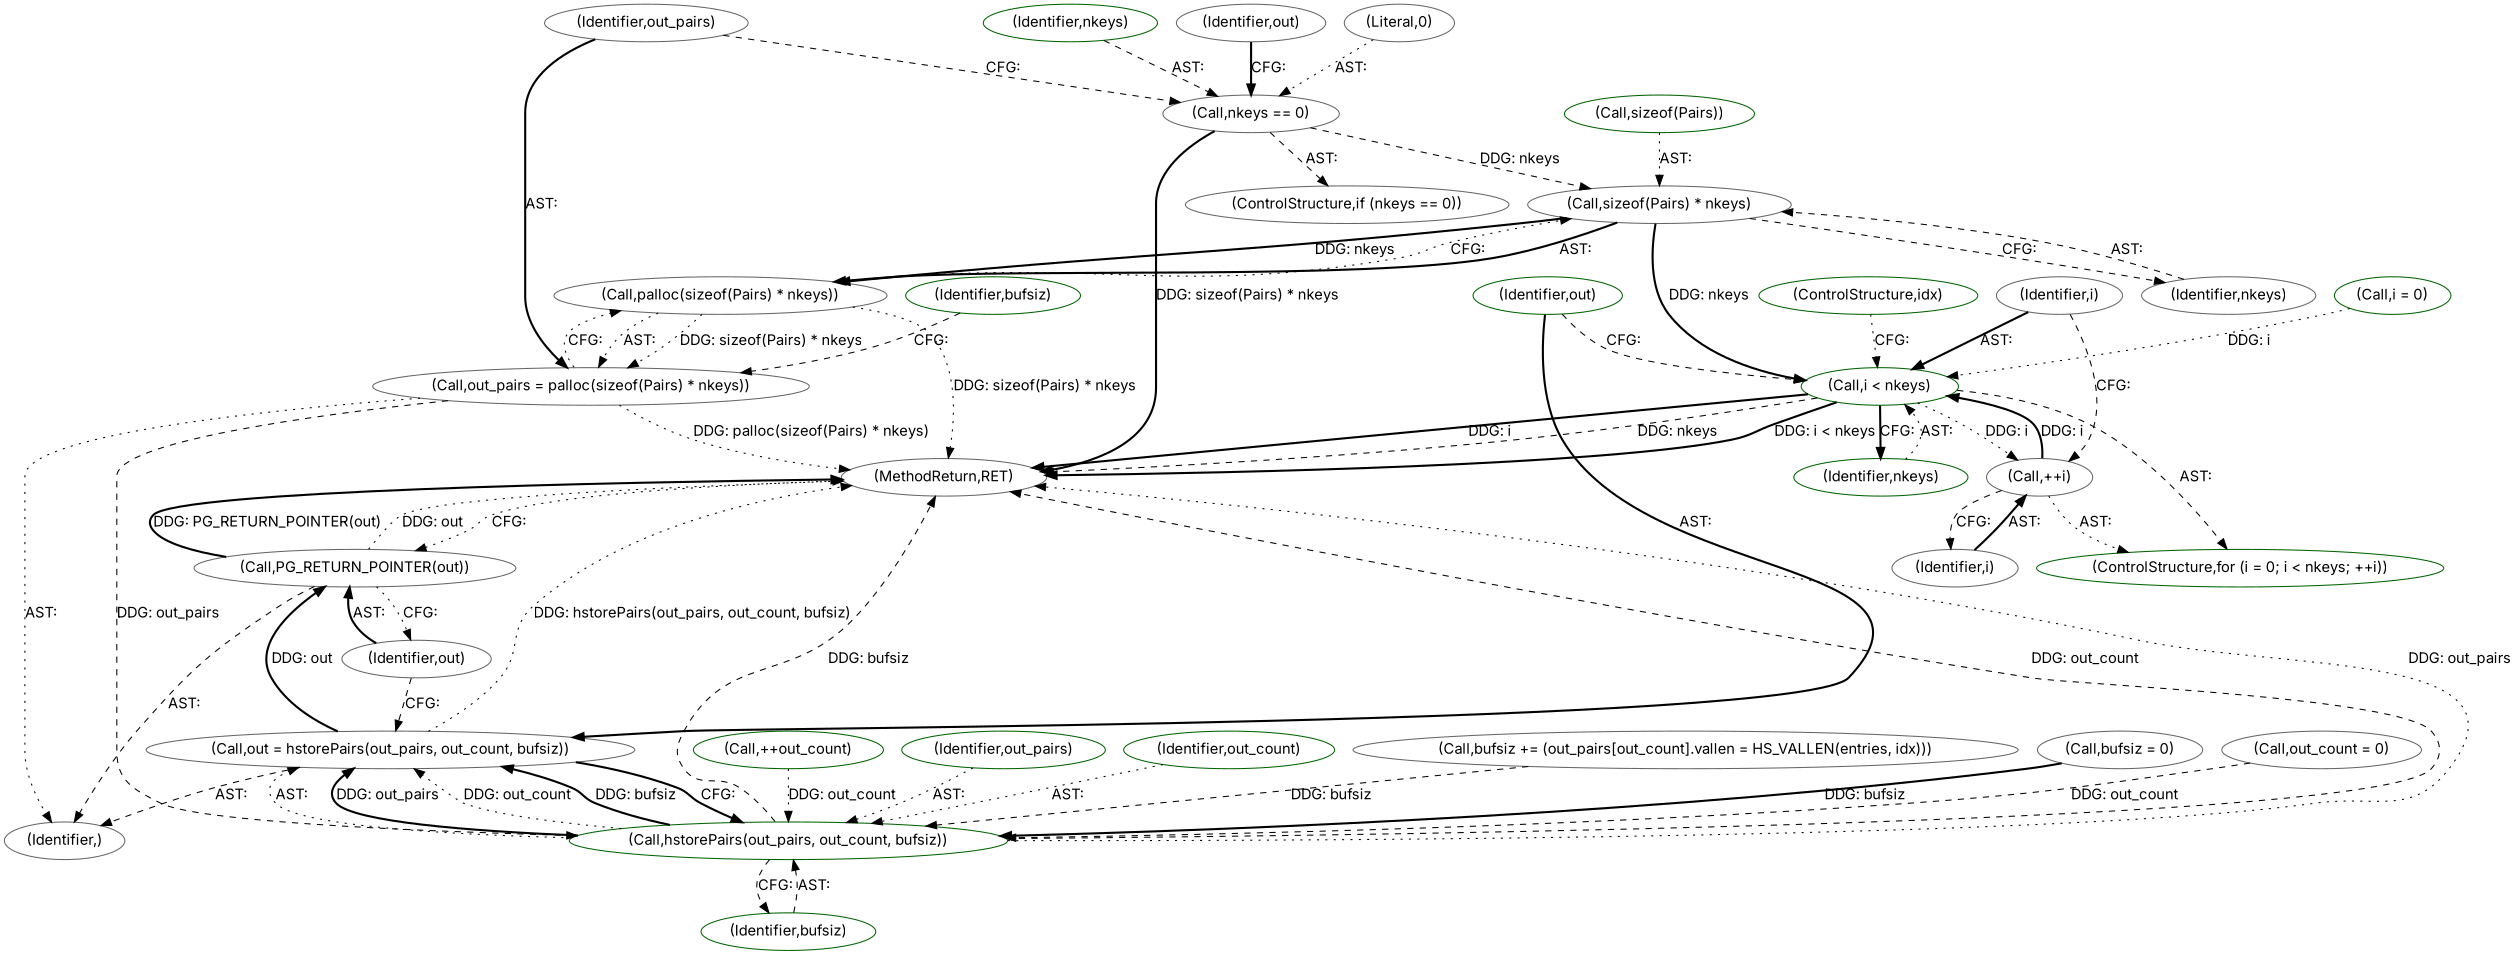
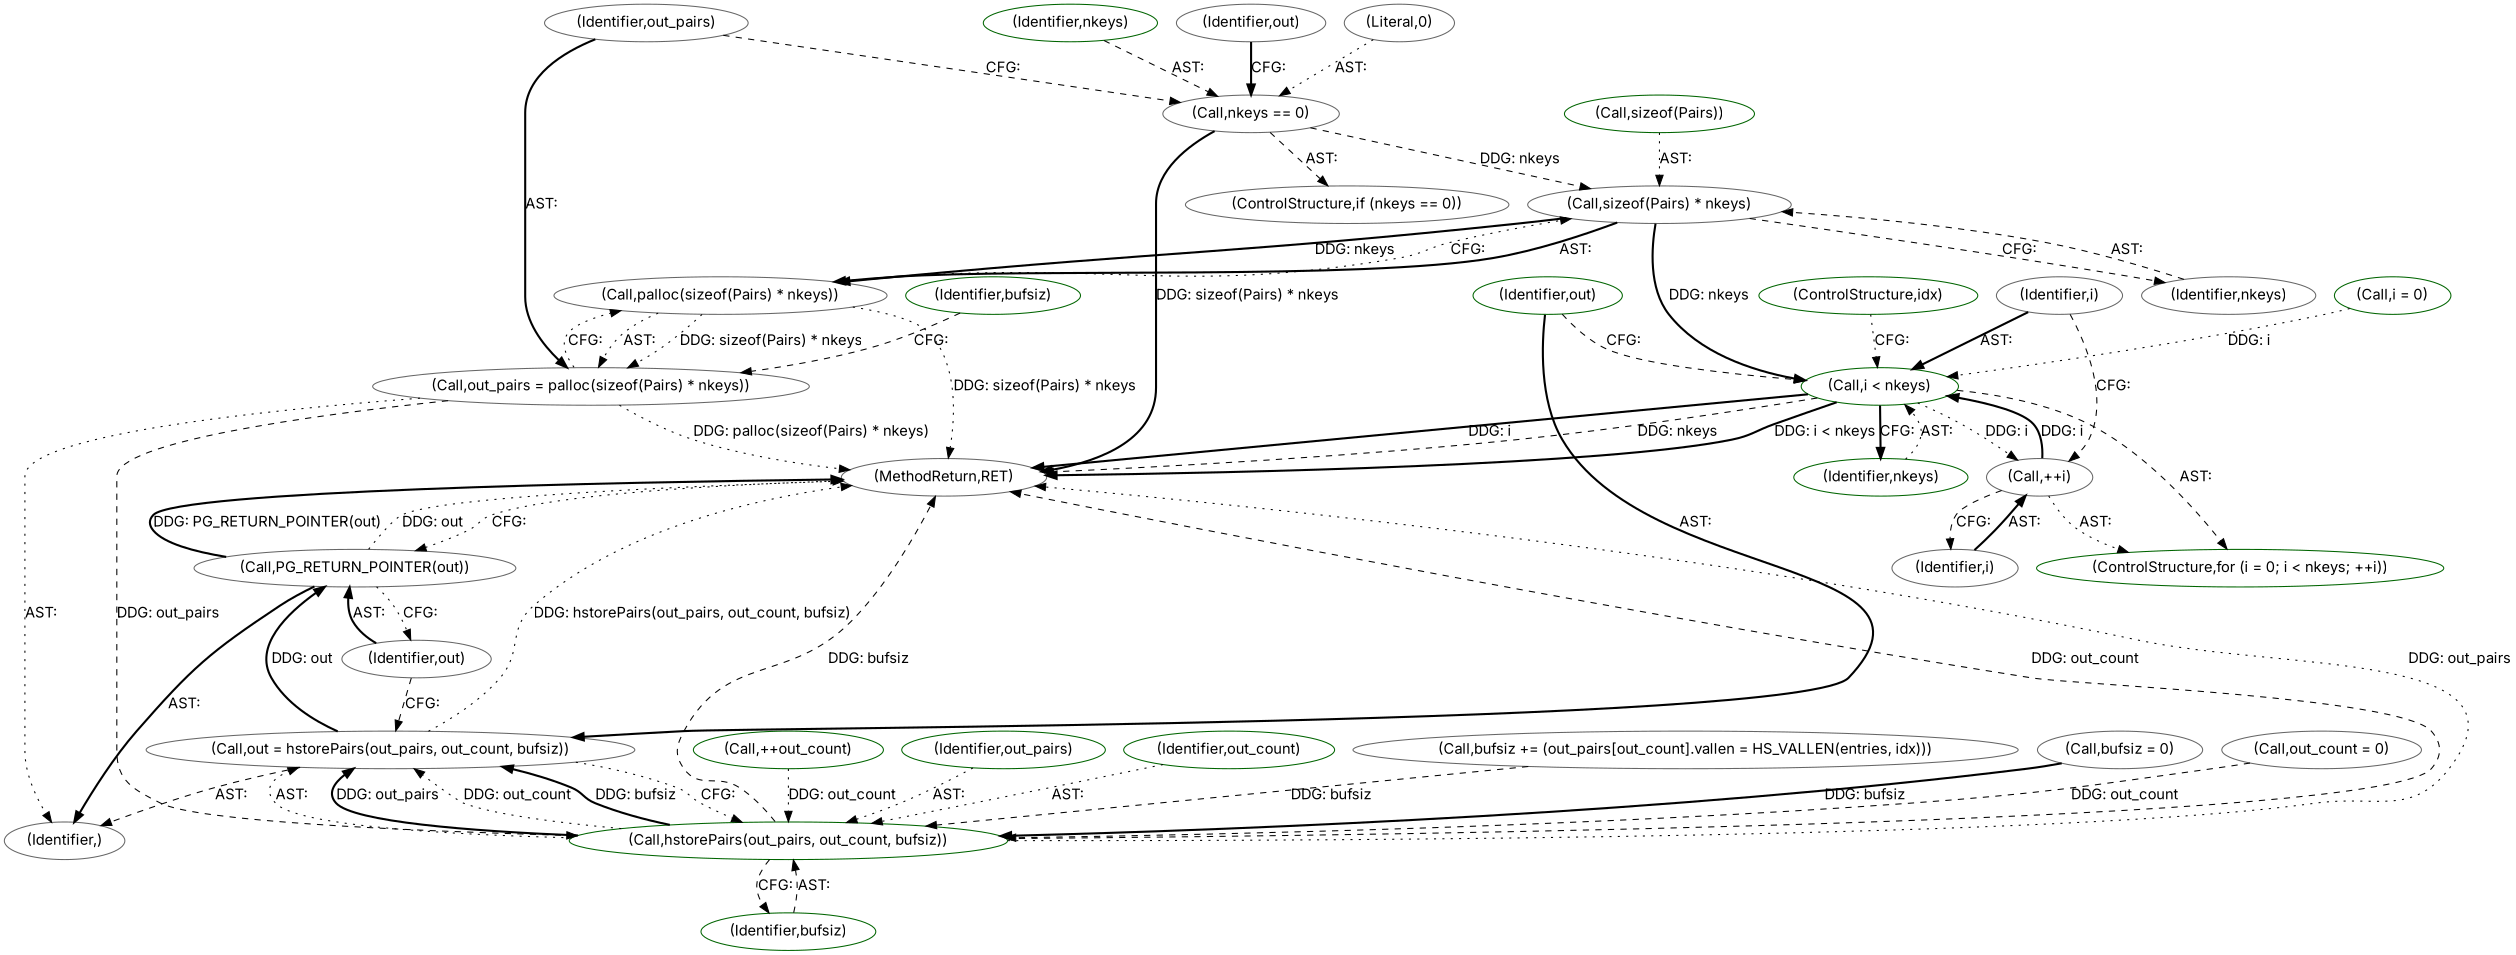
(181, 683) -> (181, 683)
(658, 781) -> (658, 781)
